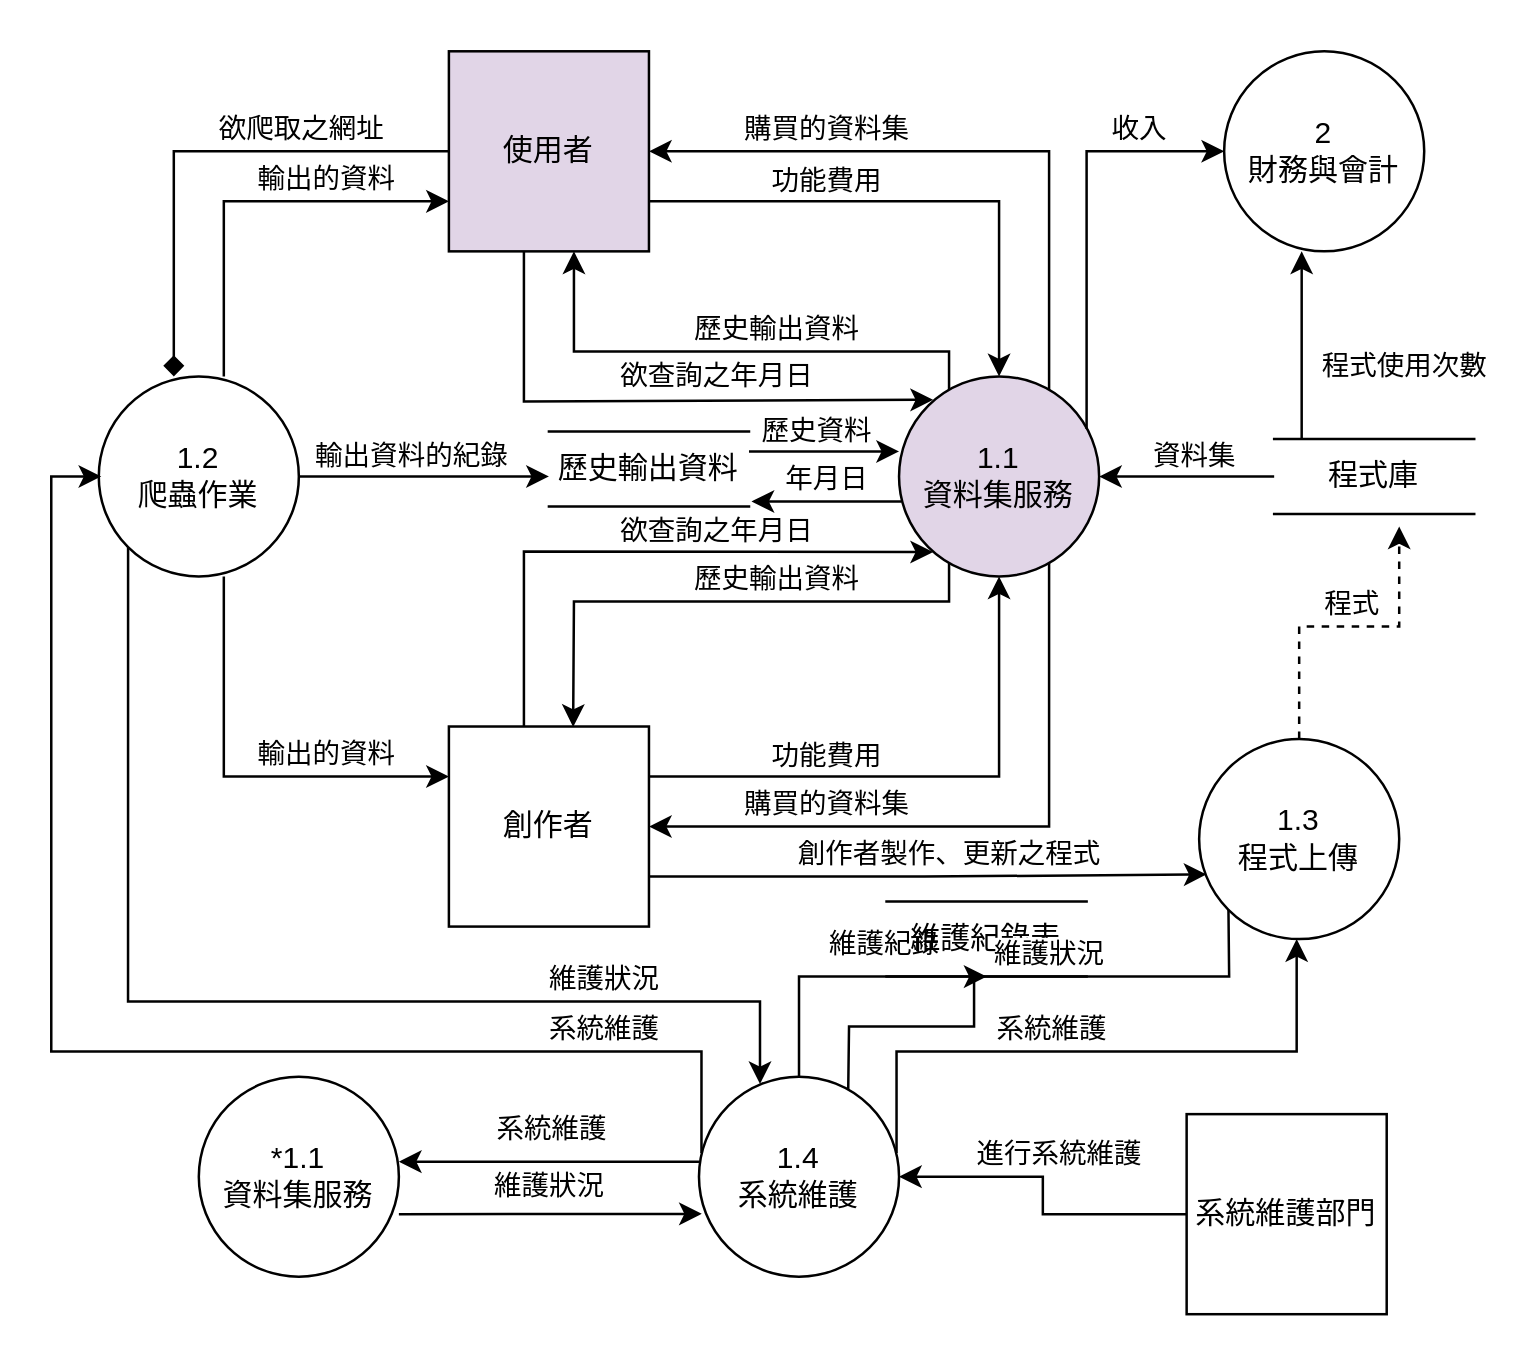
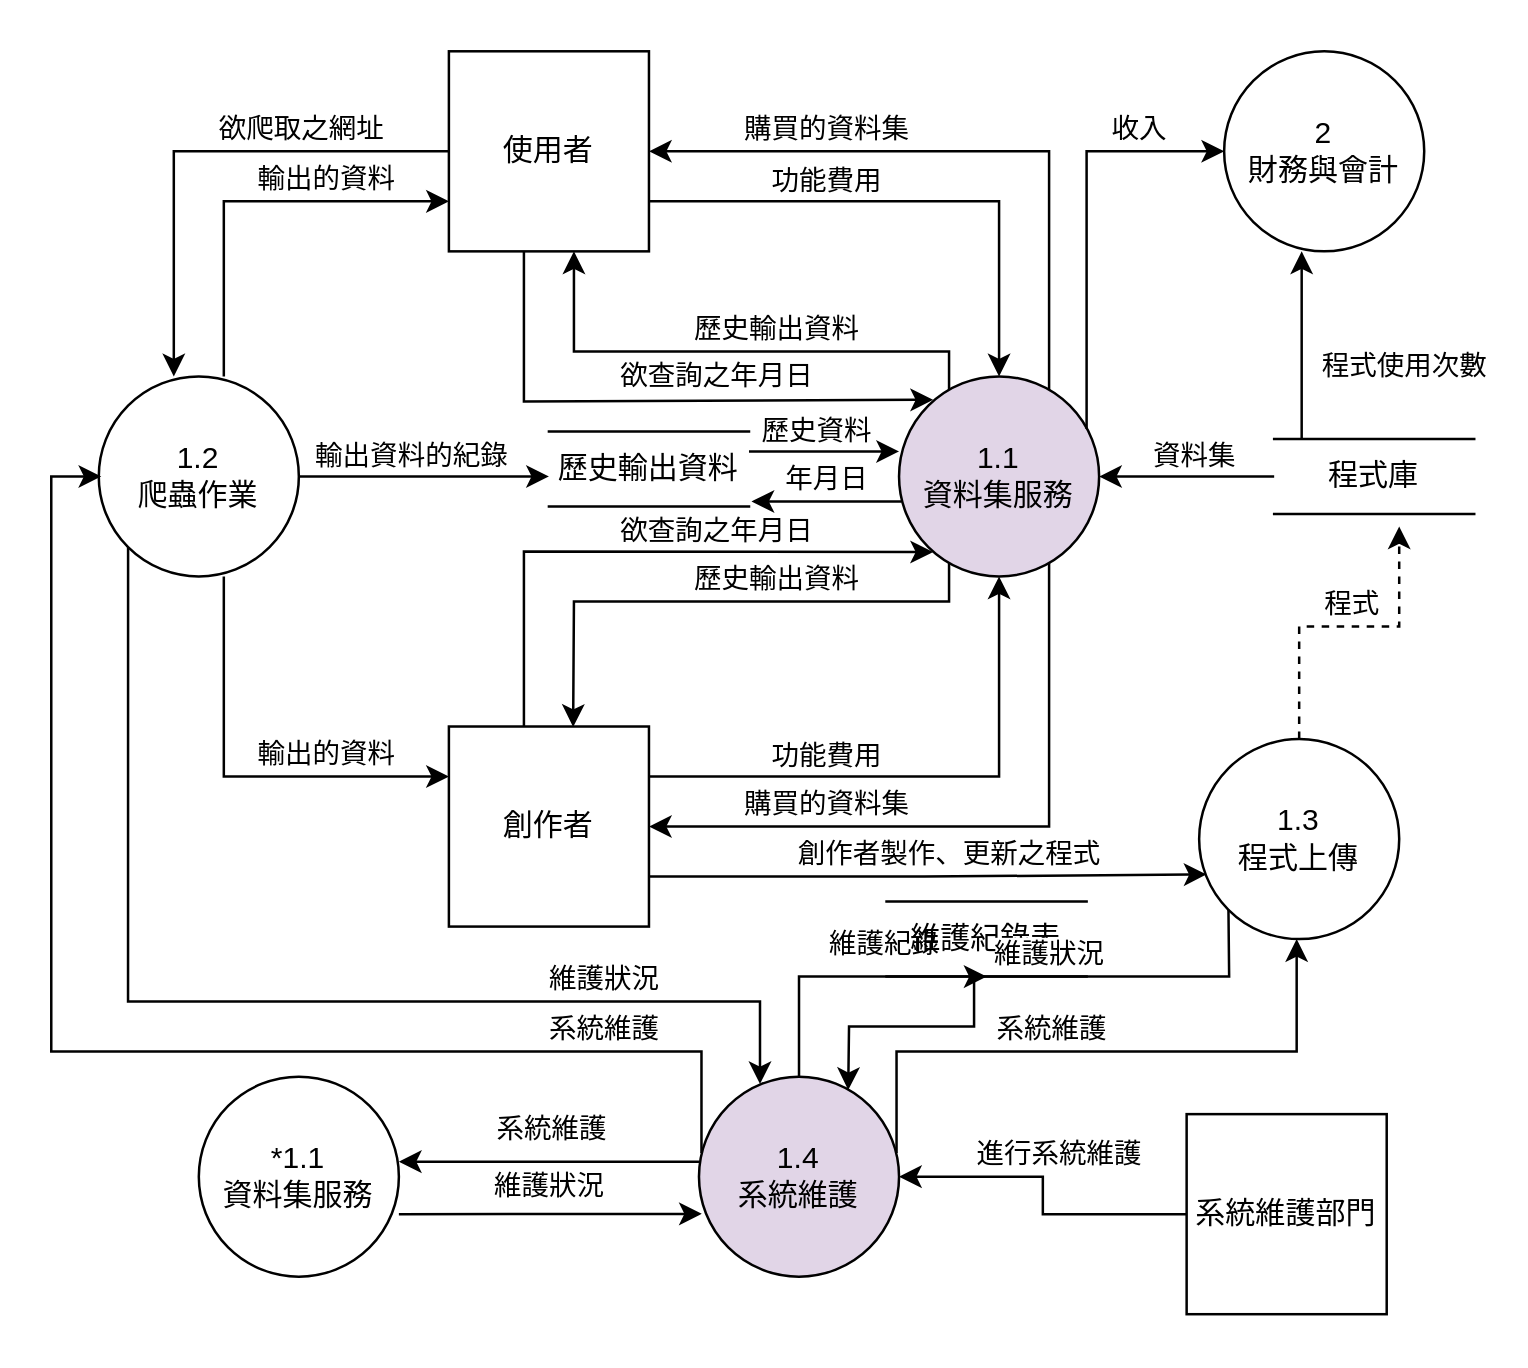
(549, 151) -> (549, 151)
(174, 356) -> (174, 357)
(848, 1078) -> (848, 1072)
(799, 1176) -> (799, 1176)
